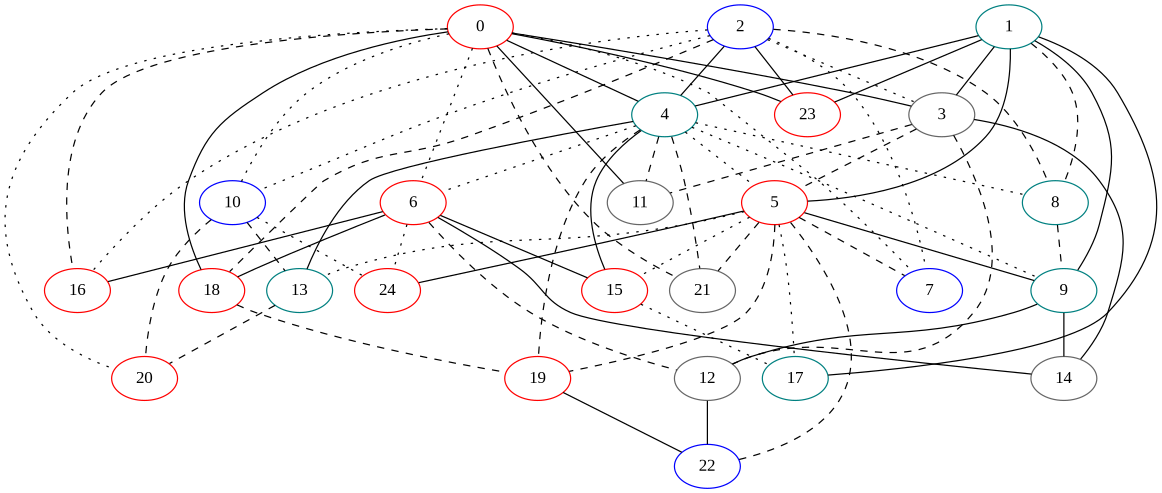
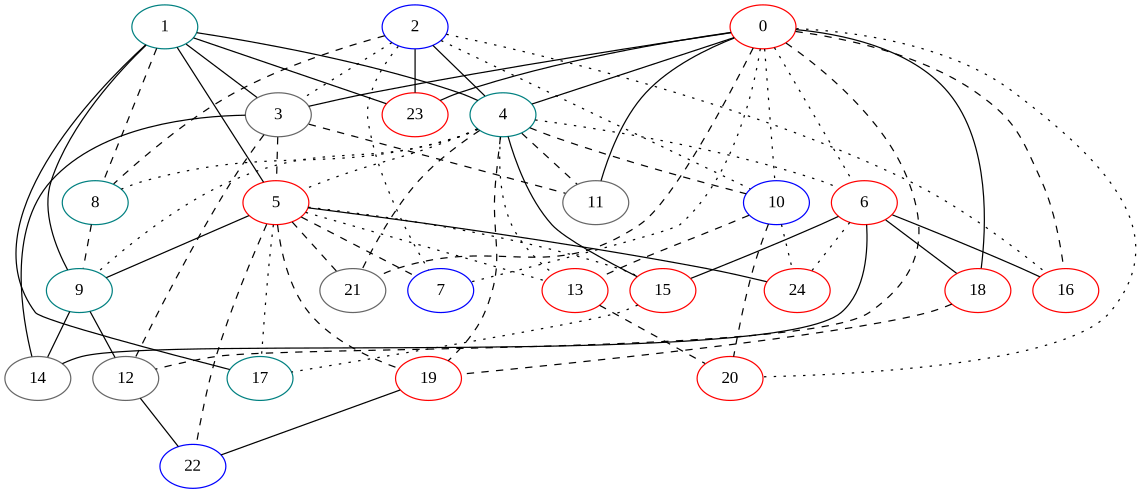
(459, 139) -> none
(447, 158) -> (507, 213)
none -> (637, 164)
(300, 291) -> (575, 291)
(533, 314) -> (864, 314)
